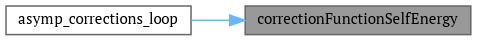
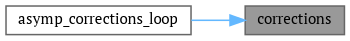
(358, 20) -> (295, 20)
